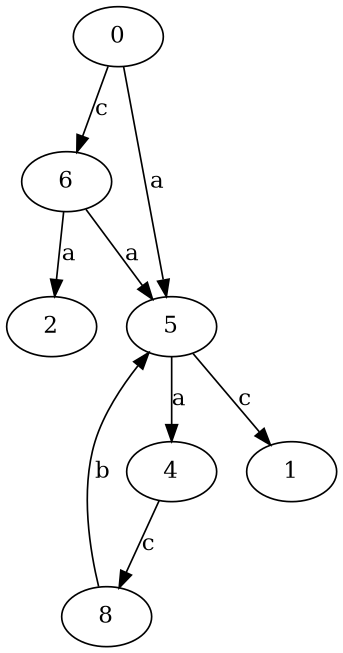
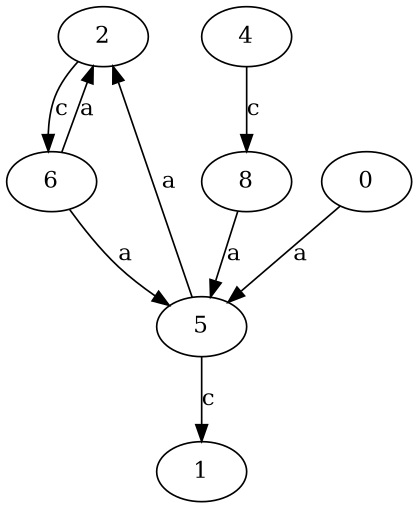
(95, 101) -> (56, 95)
(172, 391) -> (155, 190)
(103, 472) -> (234, 254)
